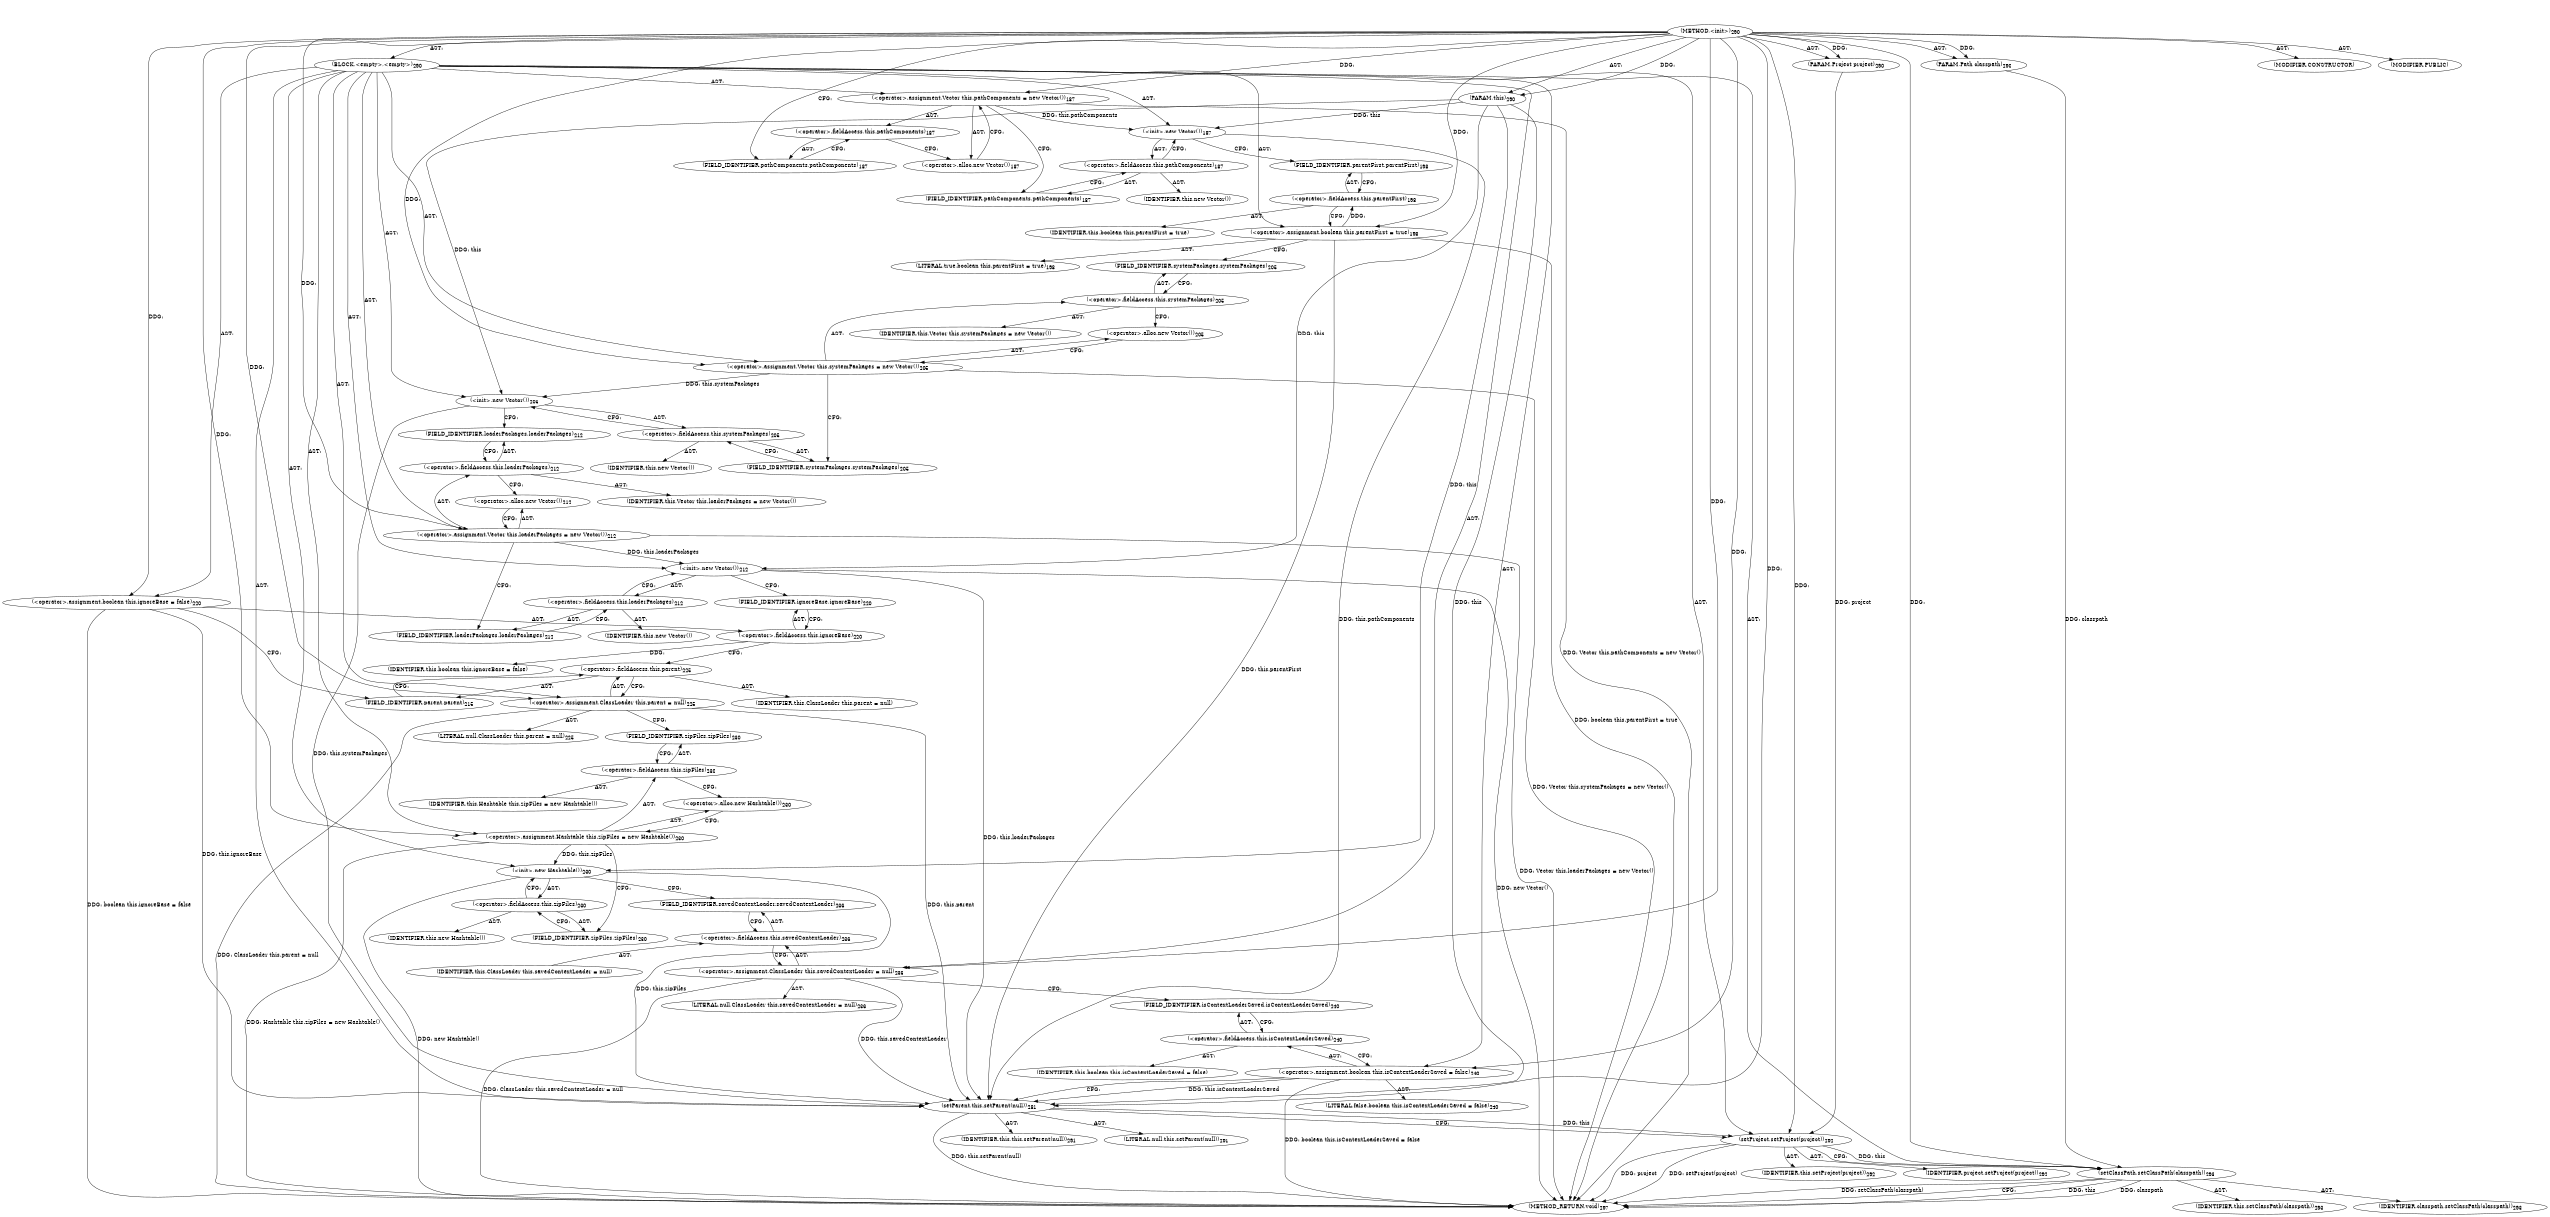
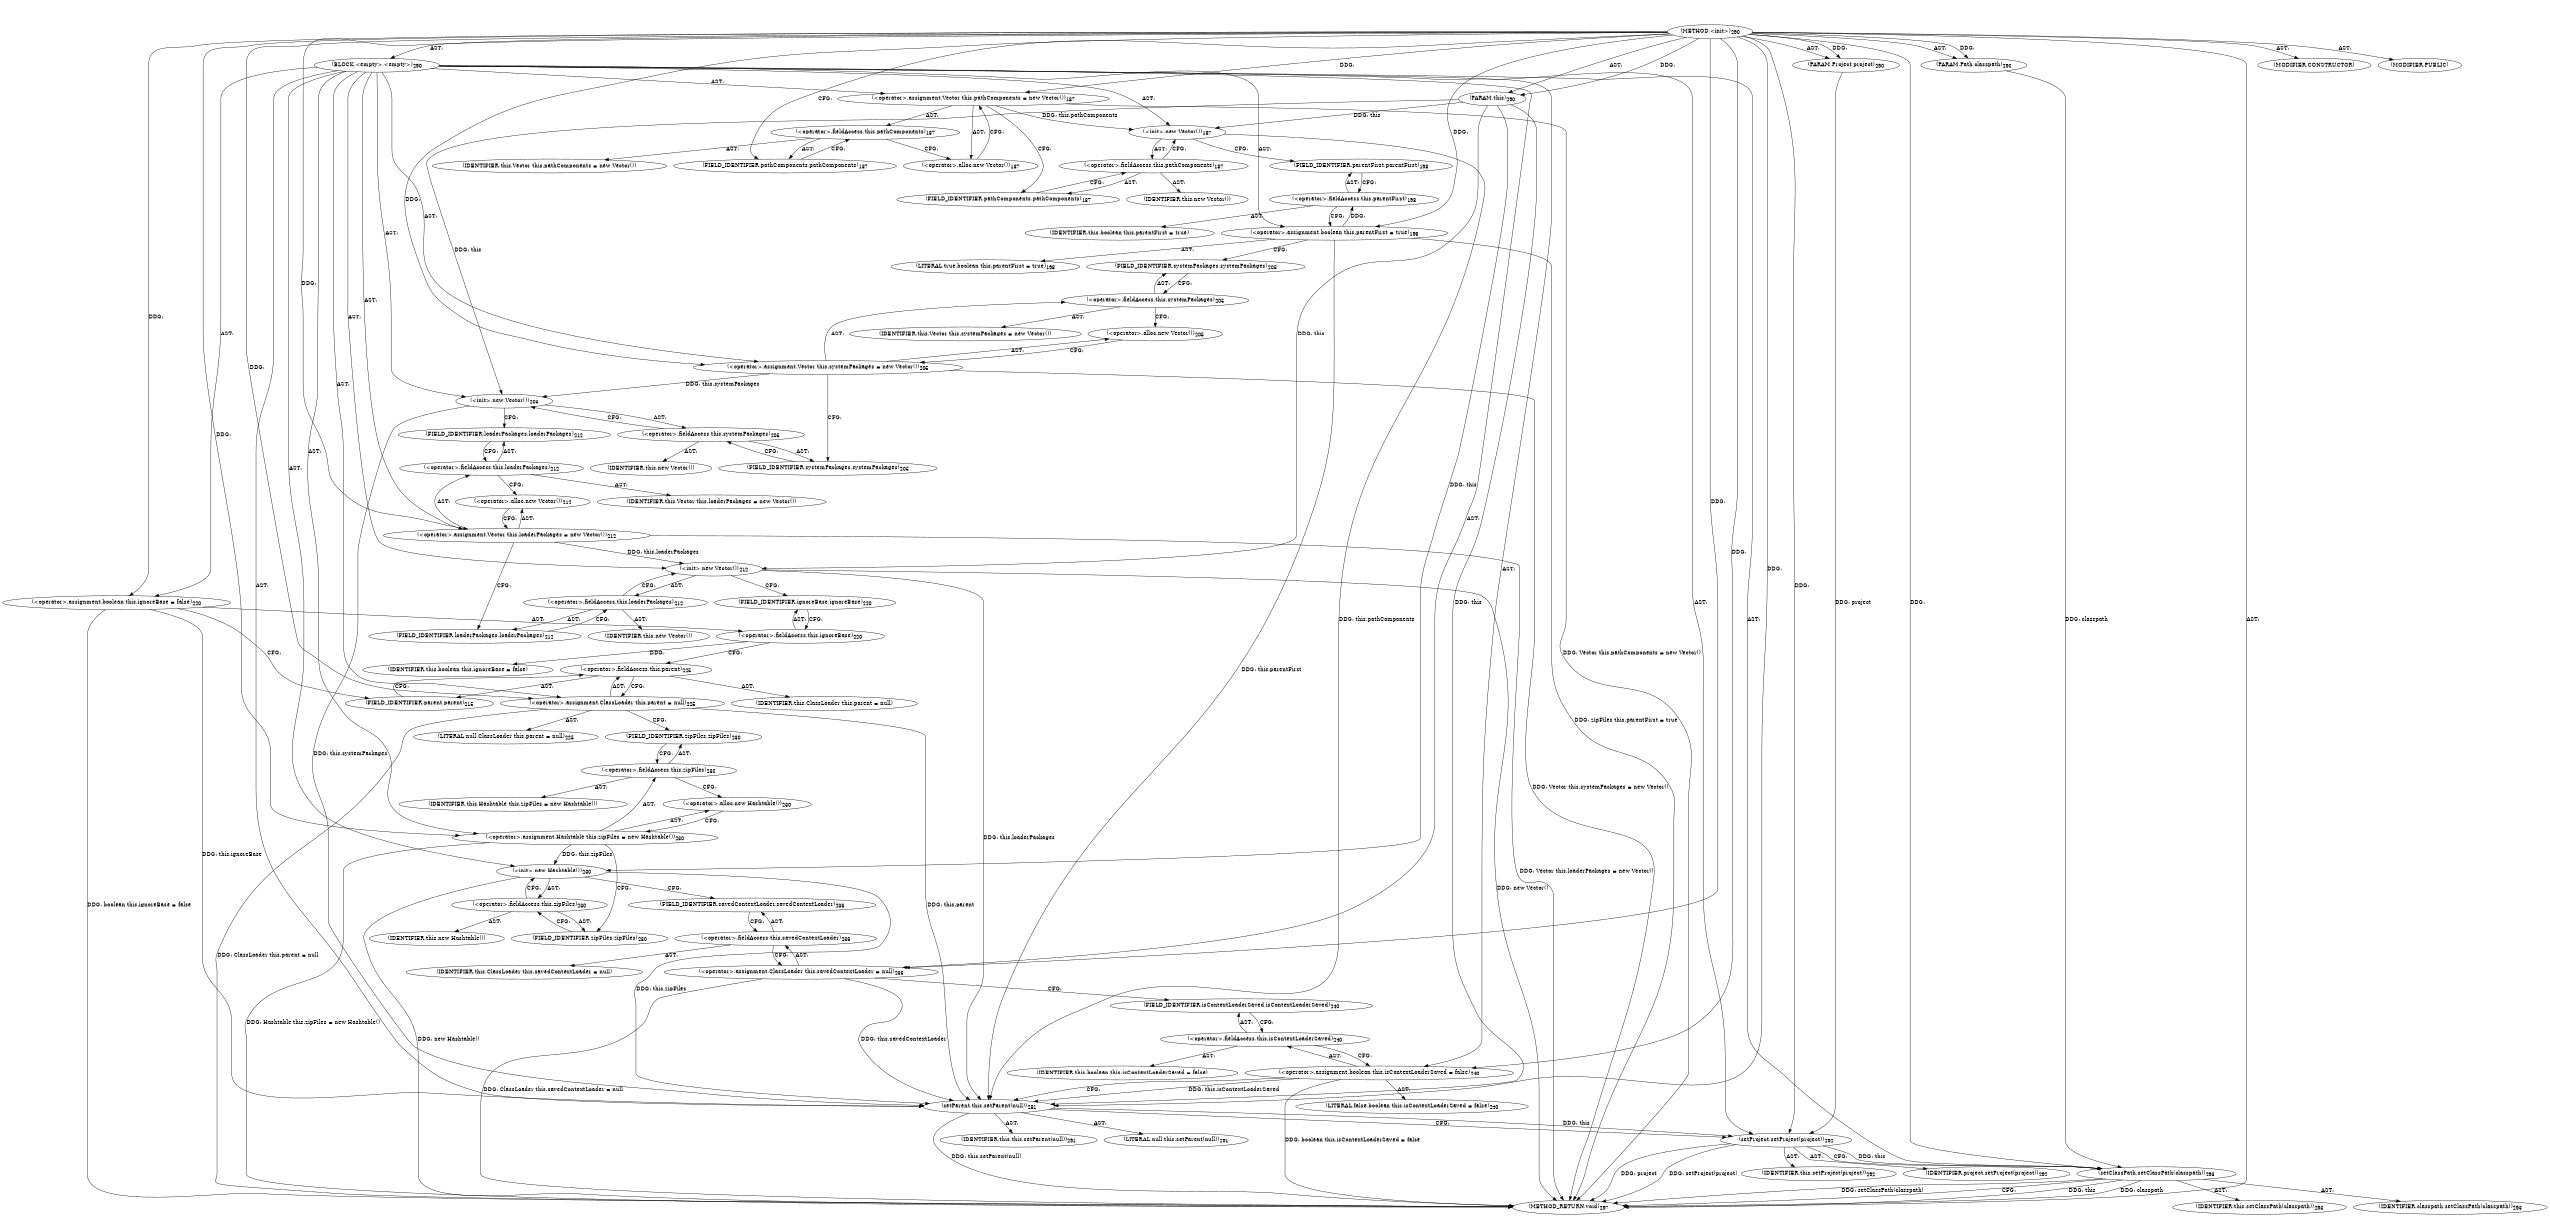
none -> (549, 166)
none -> (2247, 684)
(1626, 720) -> (1626, 720)
(625, 952) -> (653, 955)
(779, 1006) -> none
